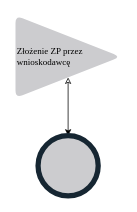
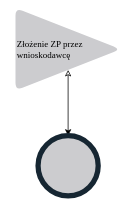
(68, 57) -> (68, 49)
